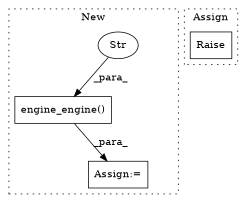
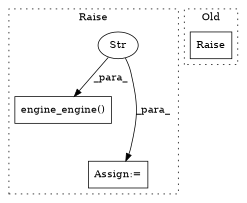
(94, 17) -> (94, 17)
(211, 17) -> (211, 17)
(88, 139) -> (136, 106)
